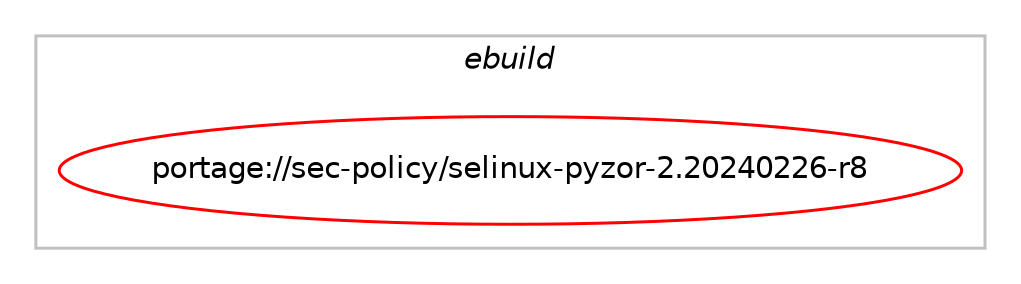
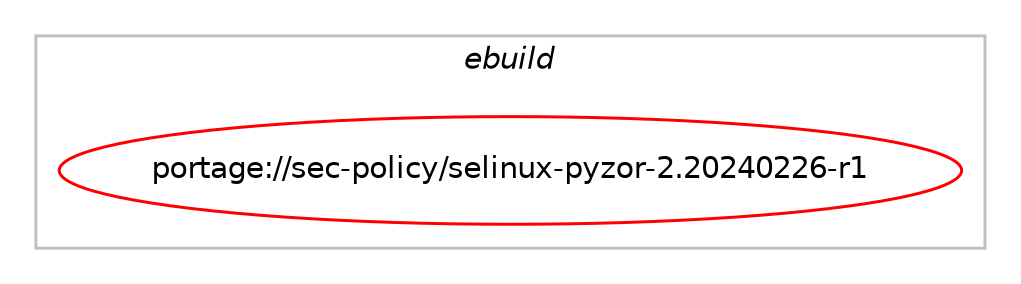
(510, 170) -> (510, 170)
